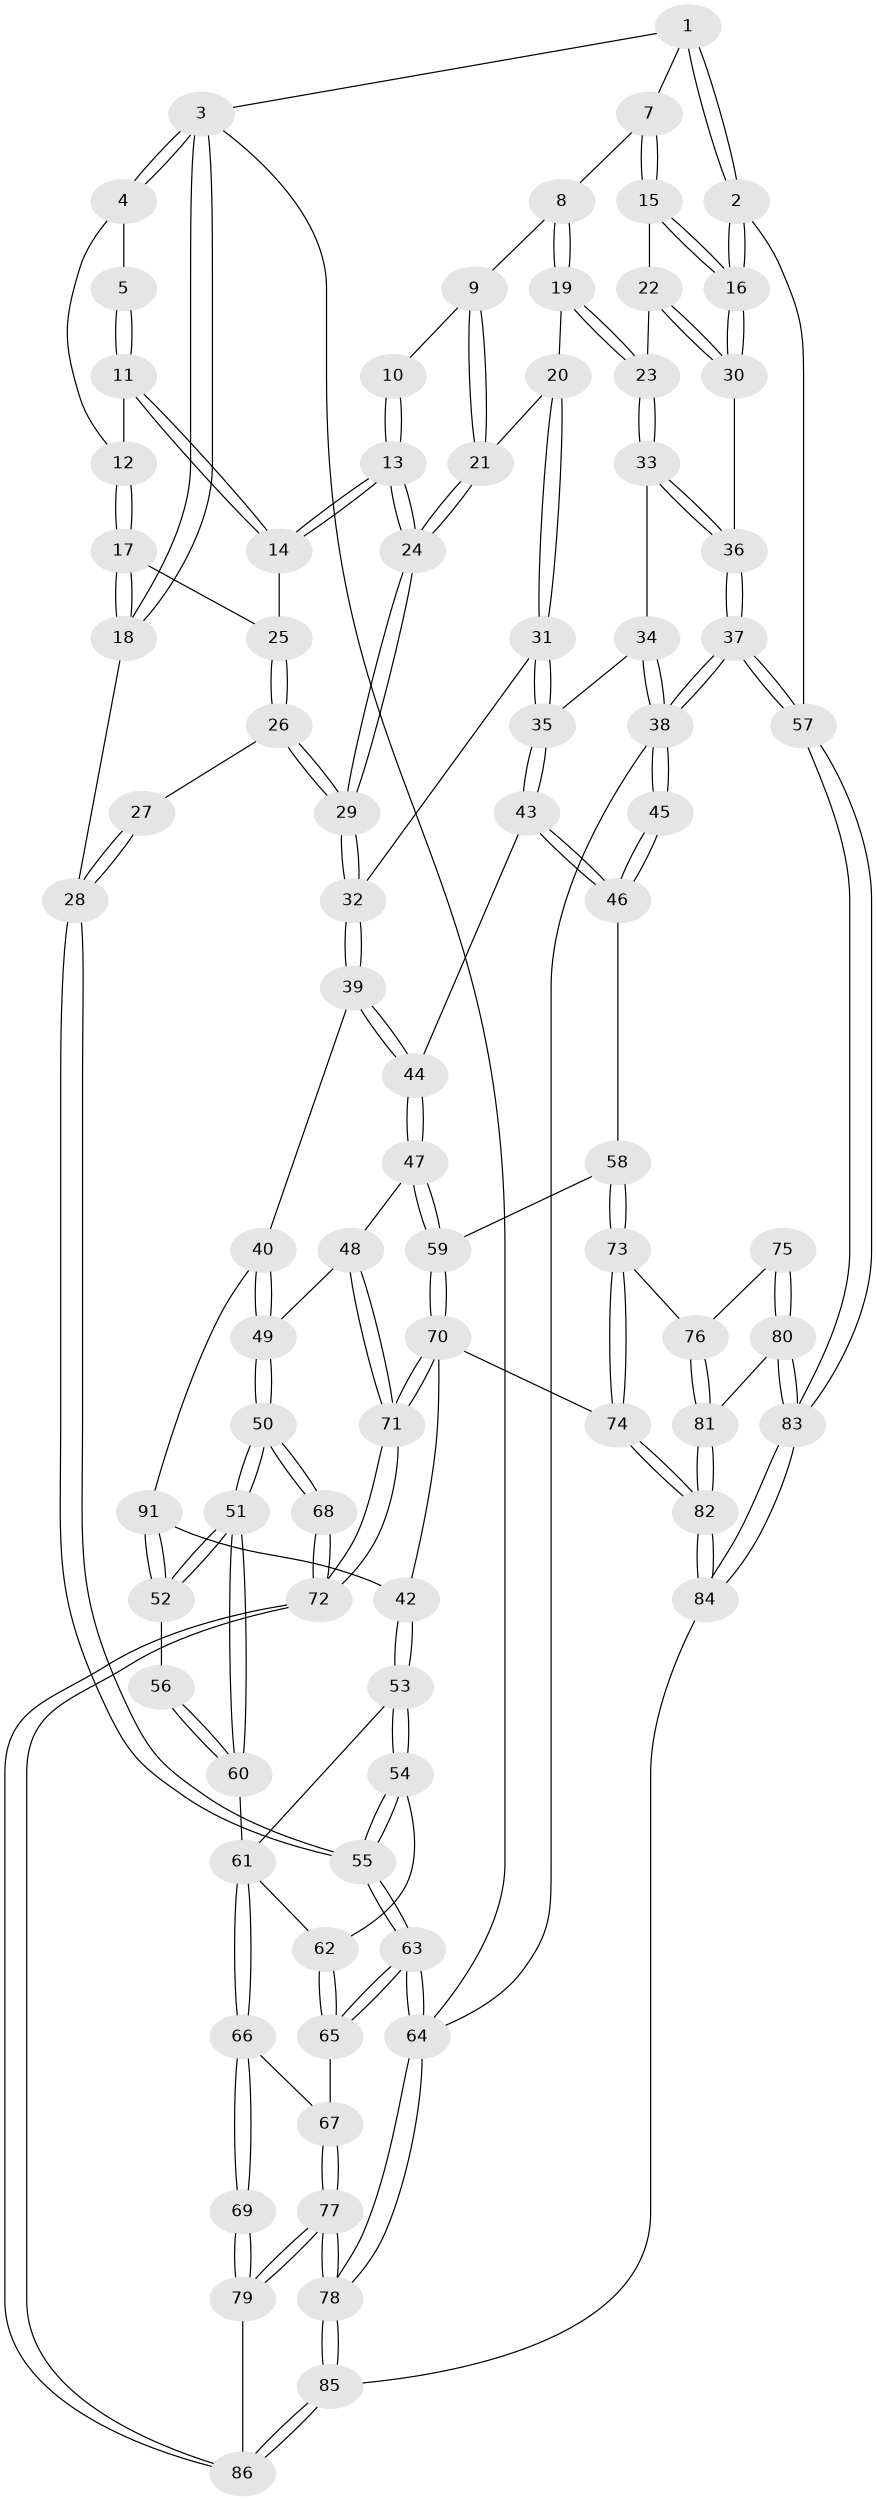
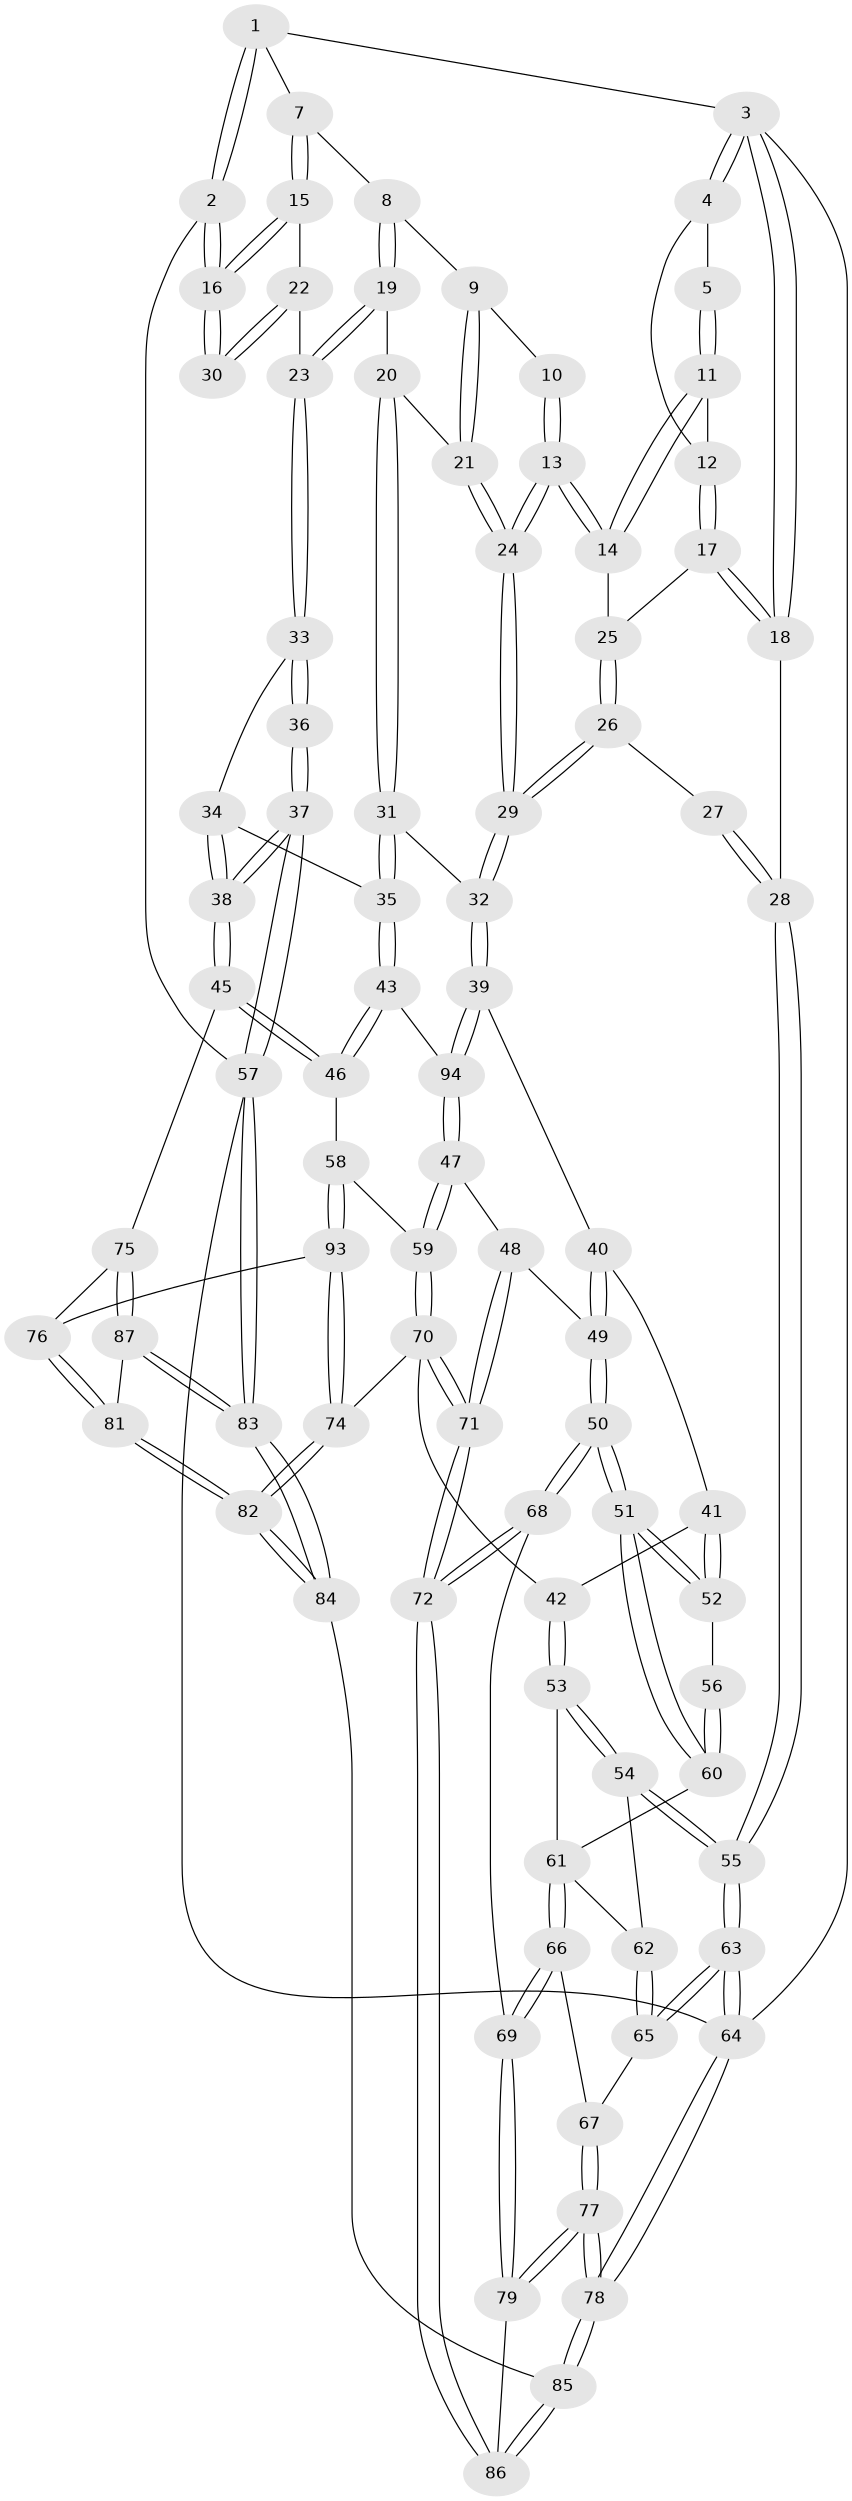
(734, 464) -> none
(415, 1076) -> (452, 1076)
none -> (174, 1119)
(618, 1250) -> (336, 1250)
(783, 1338) -> (125, 1338)
(551, 1365) -> (182, 1782)
(149, 1513) -> (713, 1513)
none -> (490, 1772)
